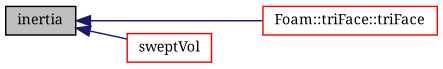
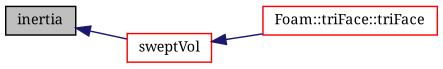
(177, 21) -> (244, 37)
